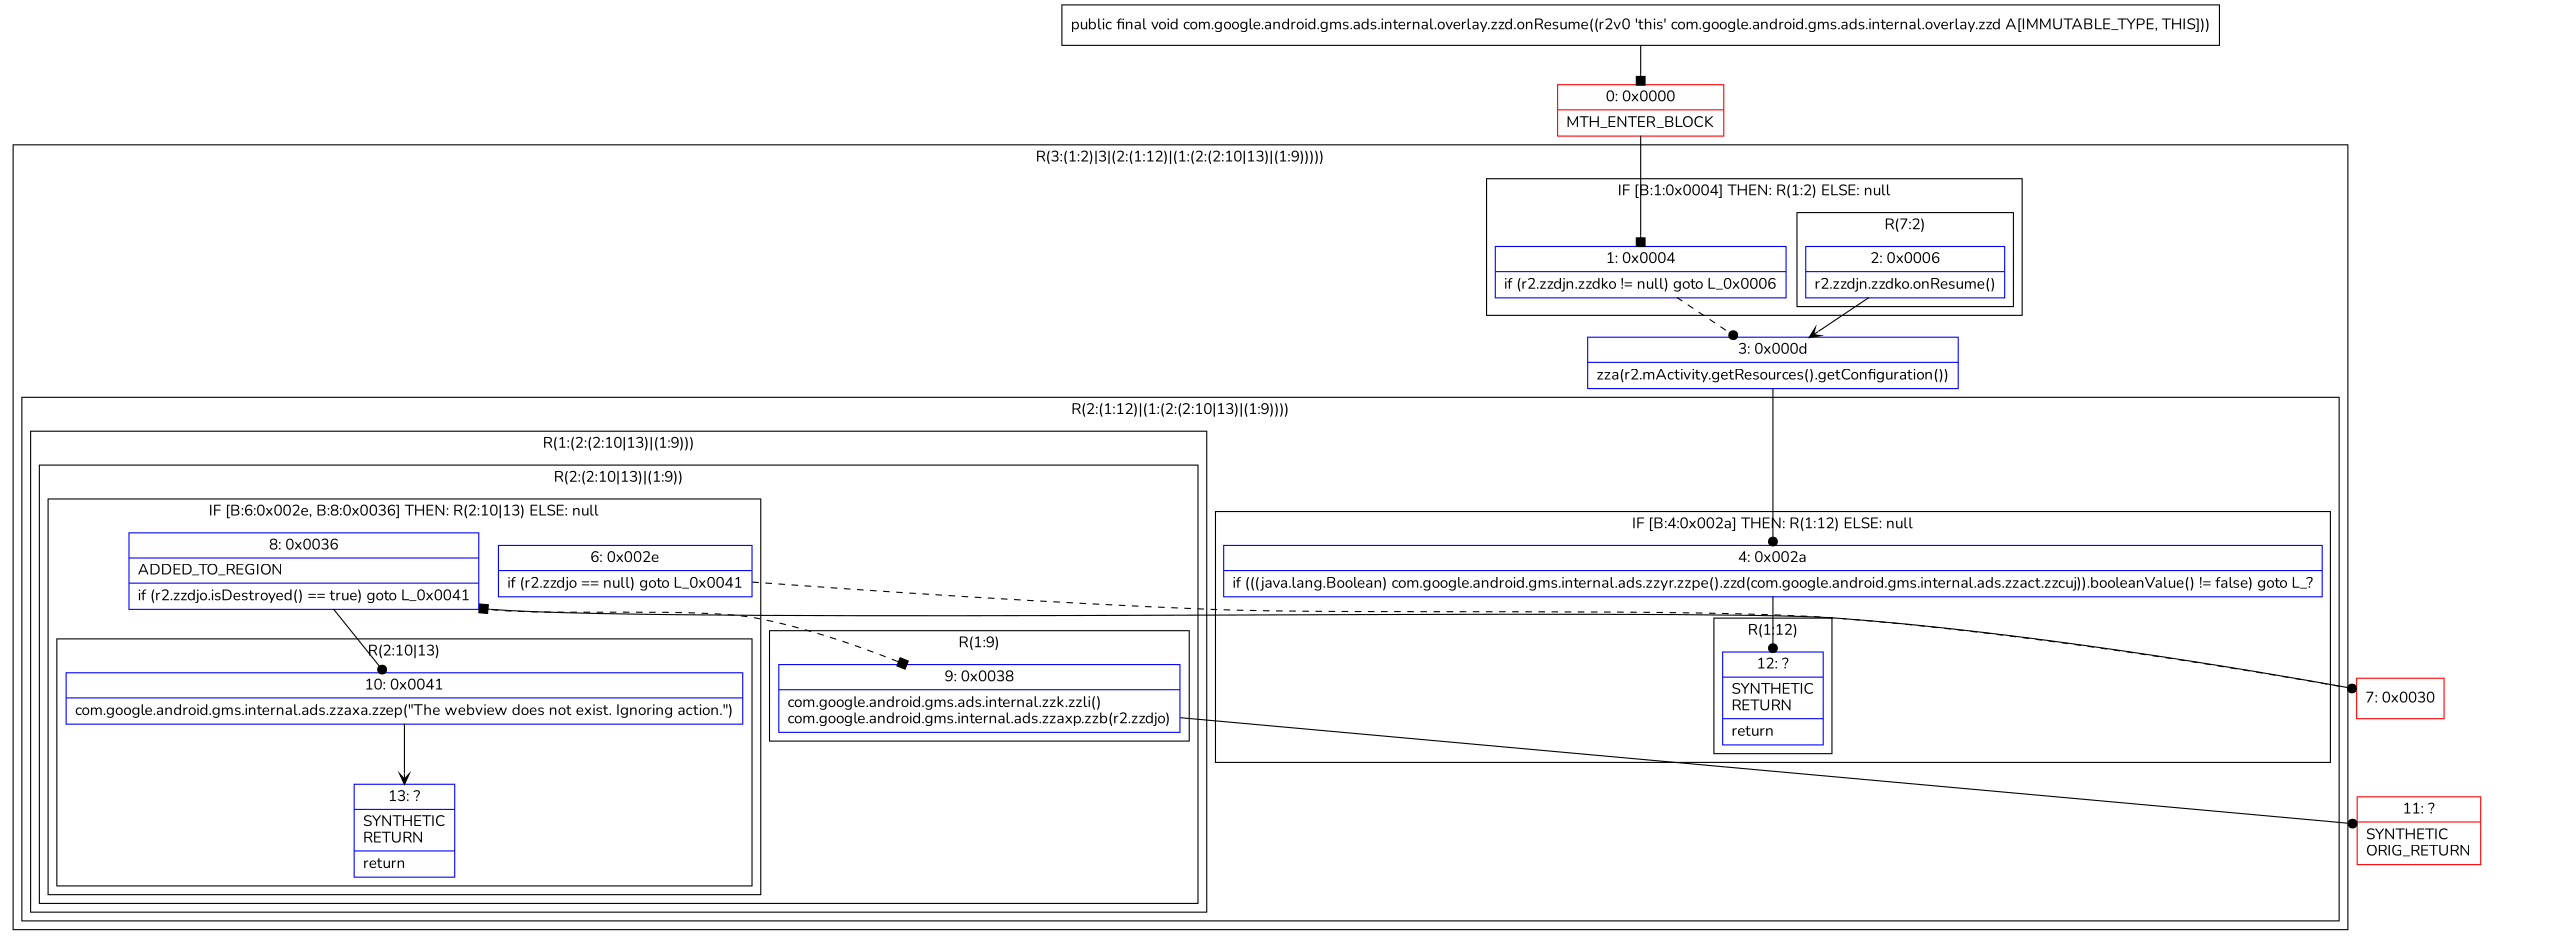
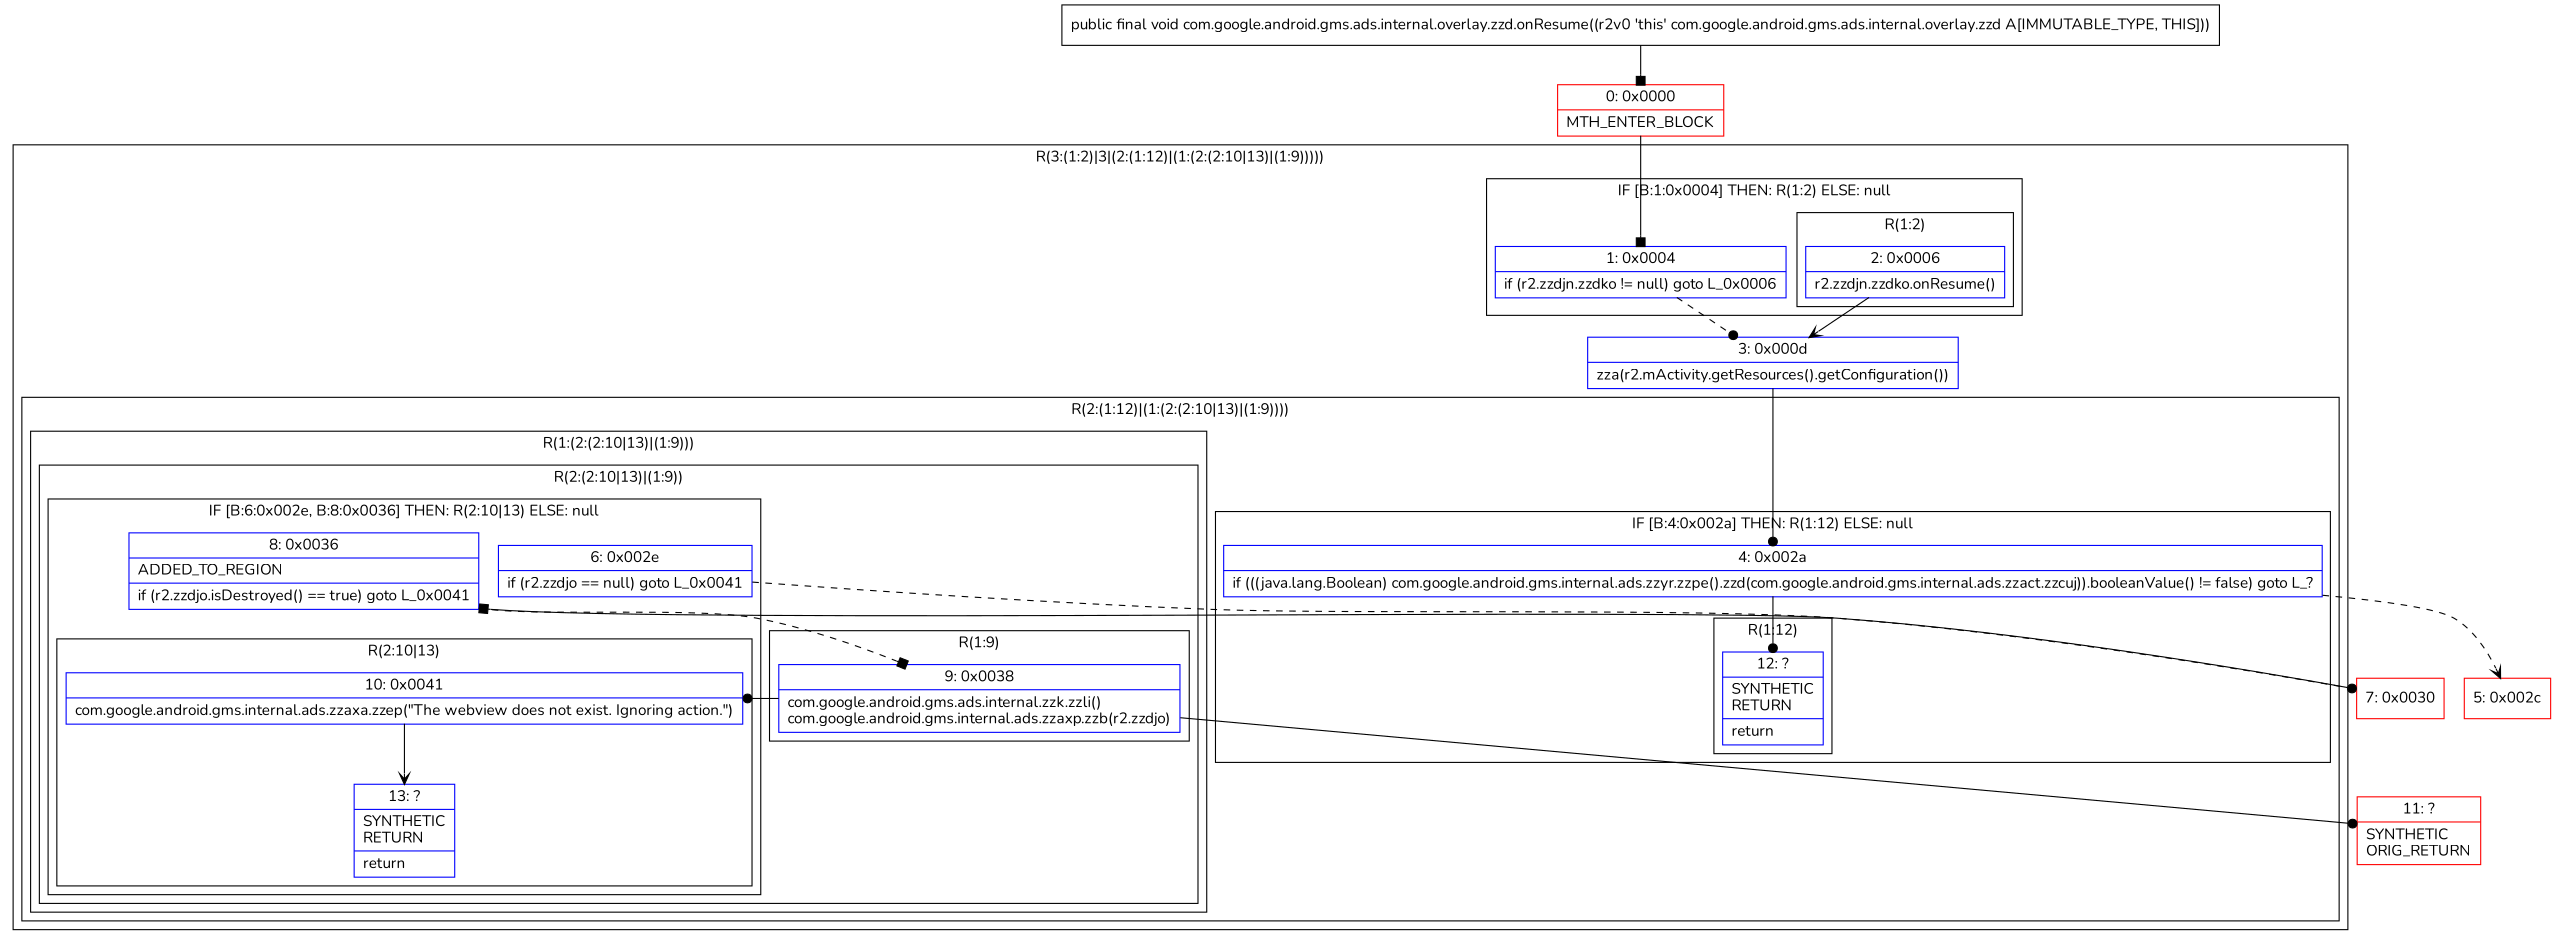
(1905, 225) -> (1905, 225)
(352, 632) -> (765, 698)
none -> (2507, 698)
